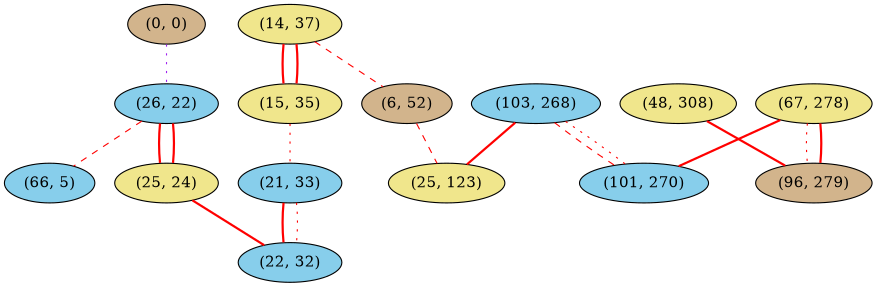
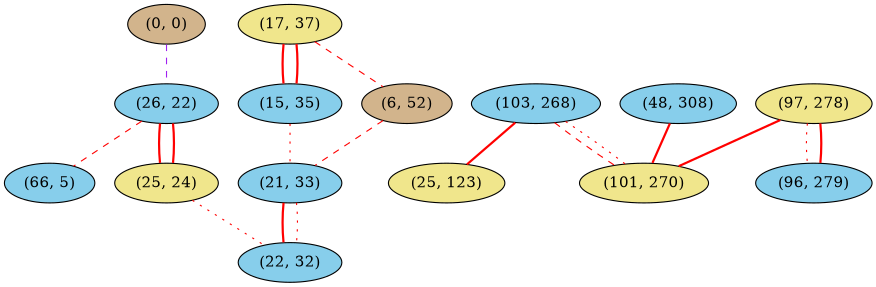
(290, 24) -> (290, 24)
(167, 64) -> (167, 64)
(290, 104) -> (290, 104)
(678, 104) -> (678, 104)
(814, 104) -> (814, 104)
(427, 143) -> (349, 143)
(746, 143) -> (661, 143)
(644, 183) -> (644, 183)
(814, 183) -> (814, 183)
(228, 223) -> (228, 223)
